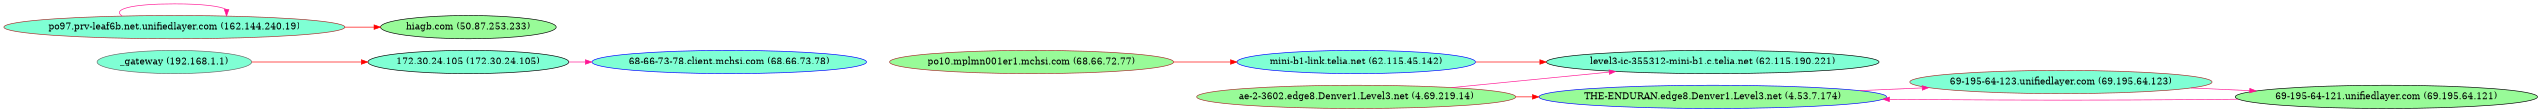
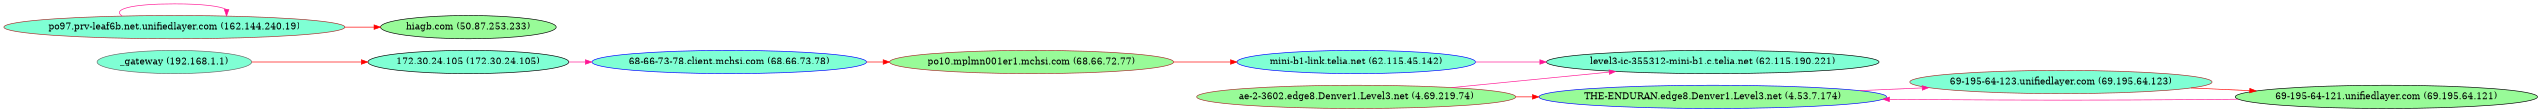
none -> (875, 62)
(1508, 62) -> (1508, 62)
(2220, 89) -> (2220, 89)
(1356, 97) -> (1356, 97)
